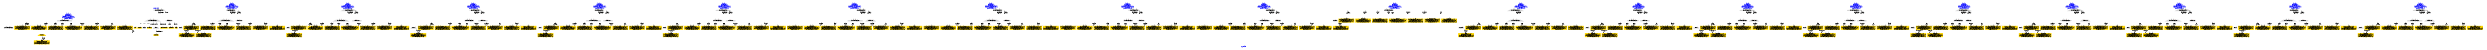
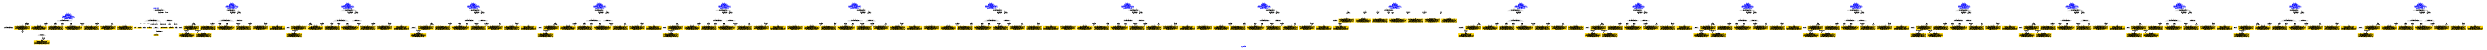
(176, 28) -> (176, 28)
(91, 34) -> (24, 33)
(42, 35) -> (42, 35)
